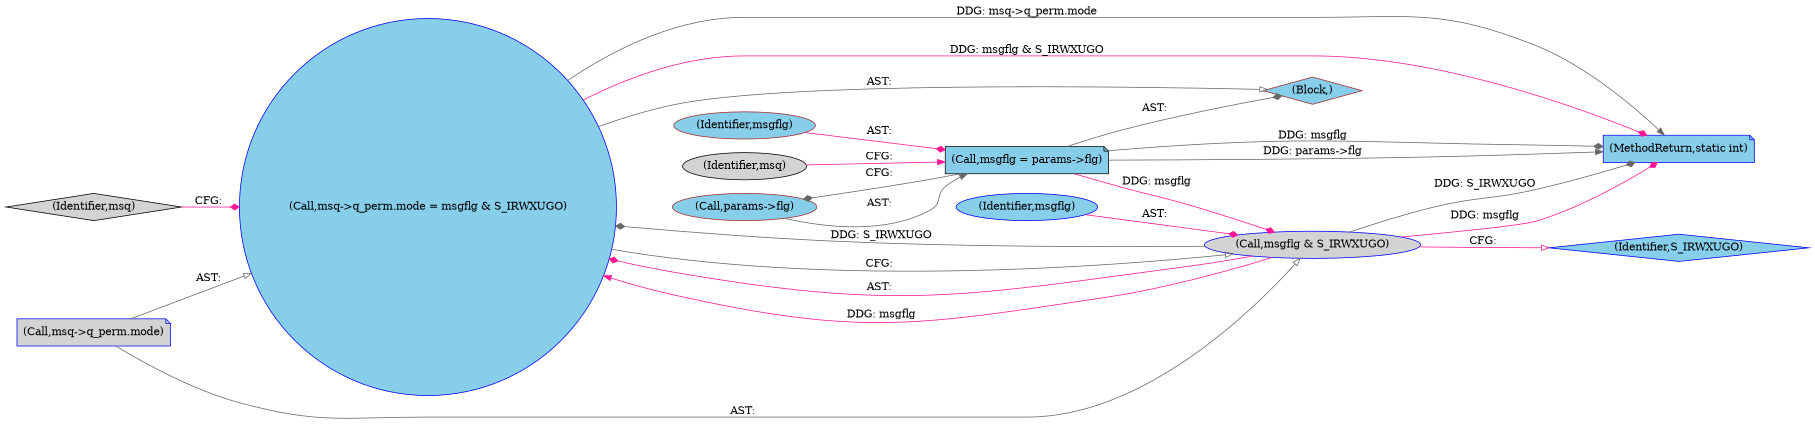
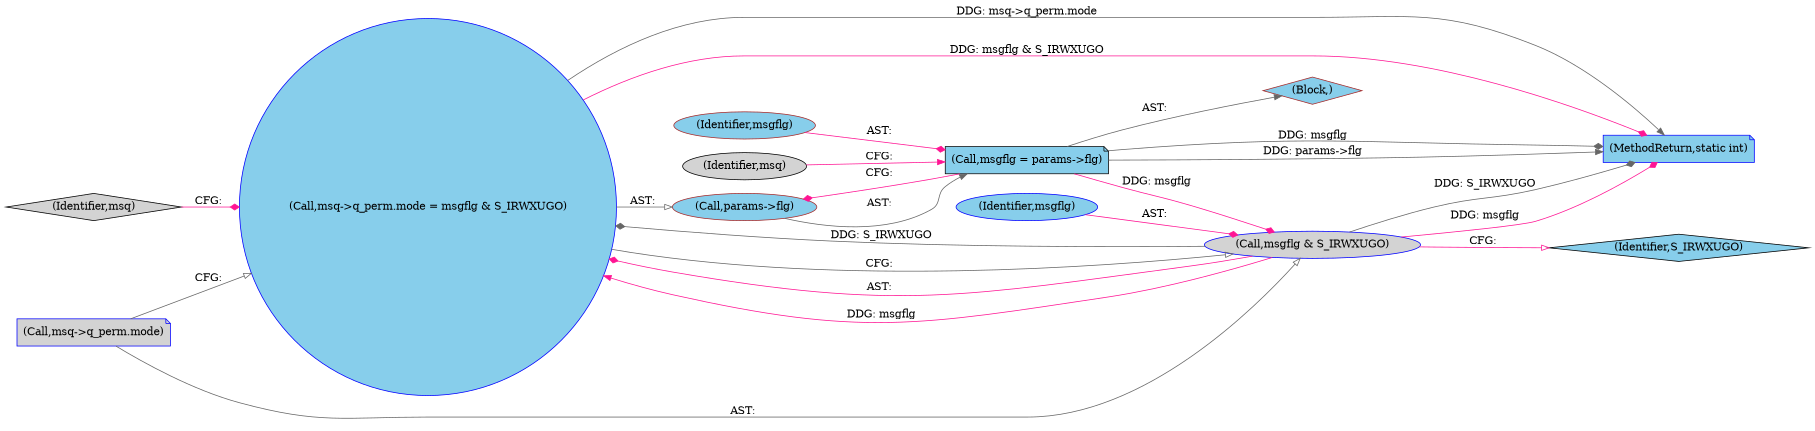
(927, 88) -> (641, 207)
(1170, 118) -> (1170, 118)
(886, 187) -> (886, 187)
(1679, 248) -> (1679, 248)
(210, 278) -> (210, 278)
